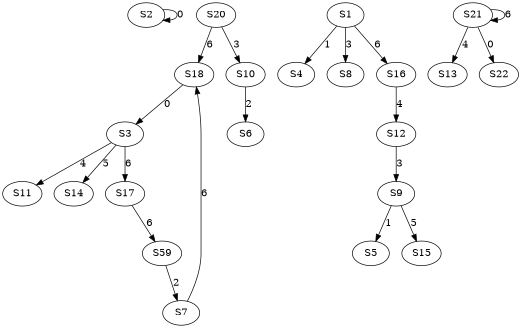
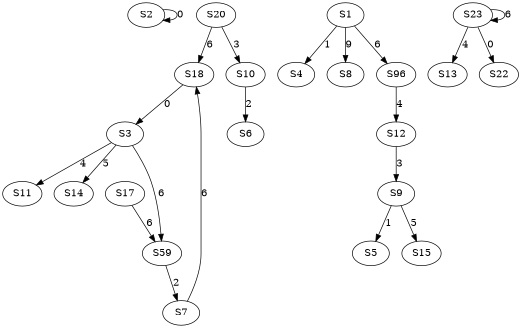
(473, 15) -> (473, 15)
(349, 45) -> (349, 45)
(396, 75) -> (396, 75)
(125, 161) -> (153, 188)
